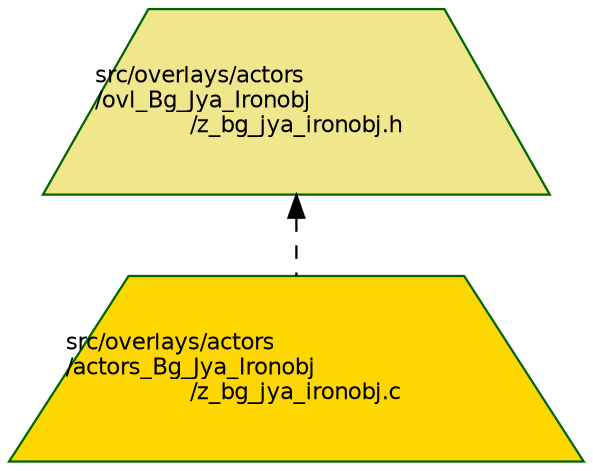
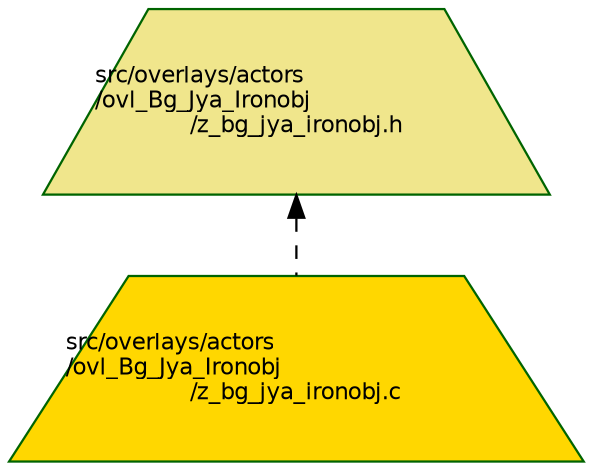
(296, 369) -> (296, 369)
